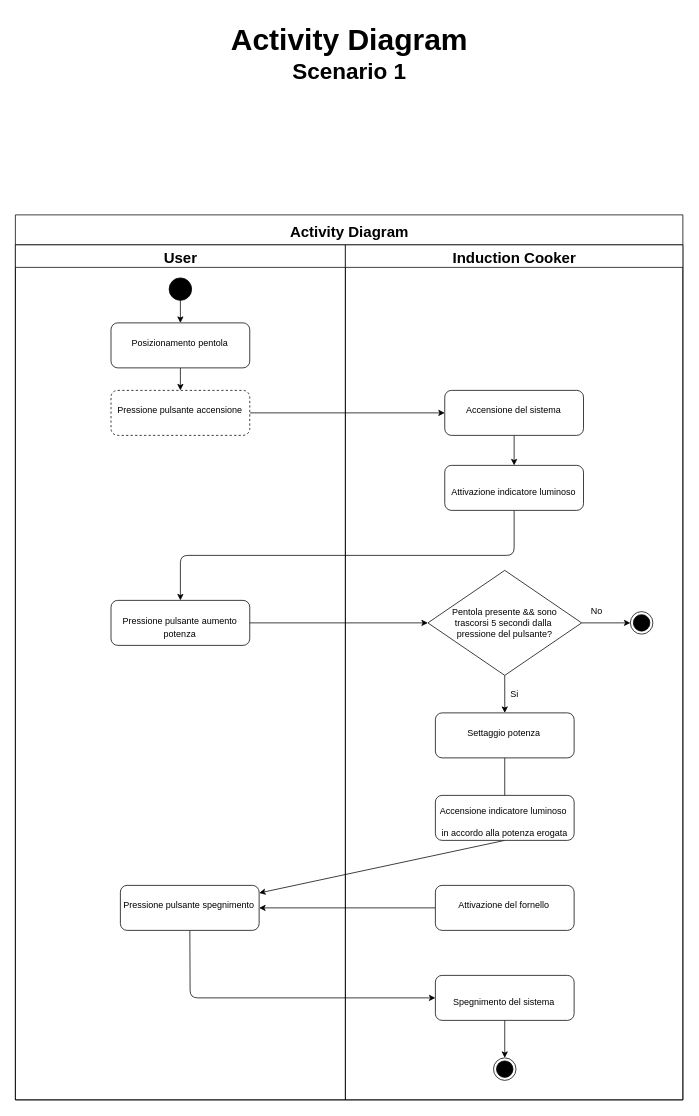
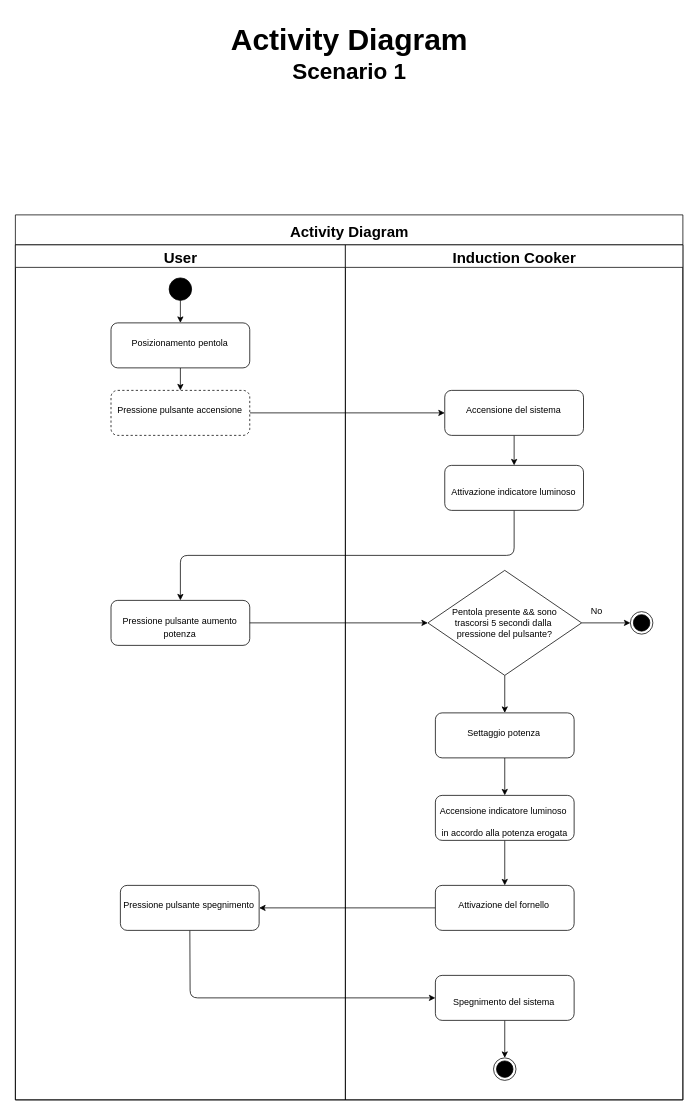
(514, 694) -> none
(505, 790) -> (505, 789)
(384, 866) -> (505, 860)
